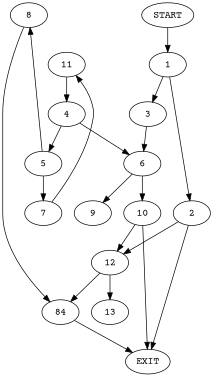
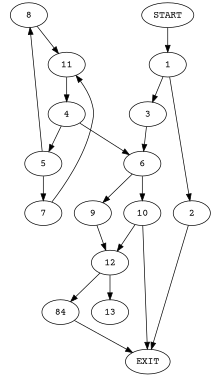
(3, 167) -> (46, 37)
(154, 236) -> (100, 234)
